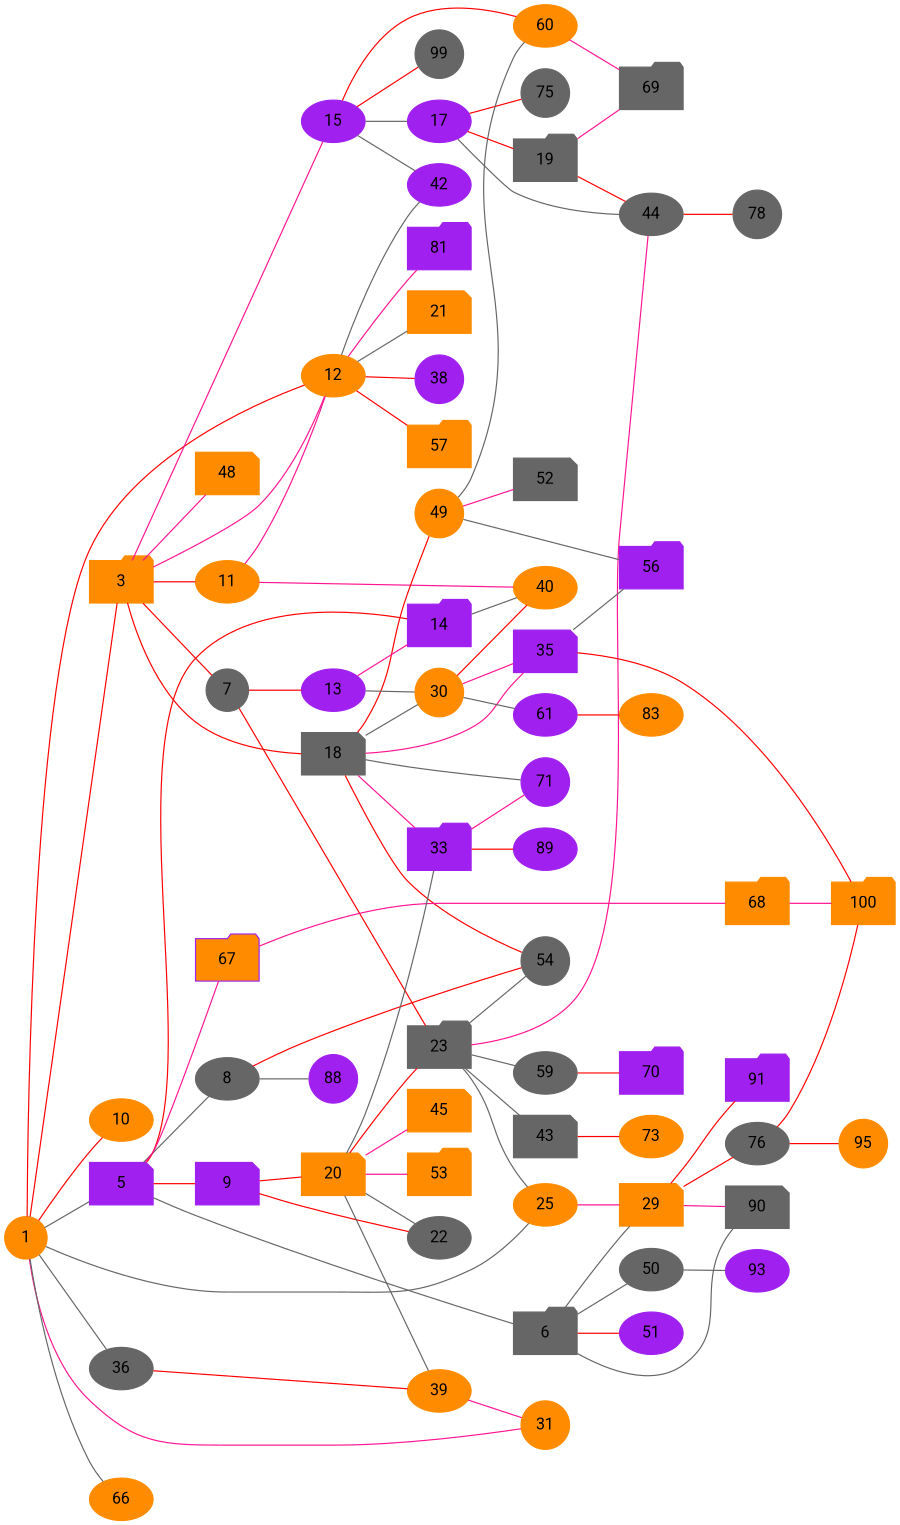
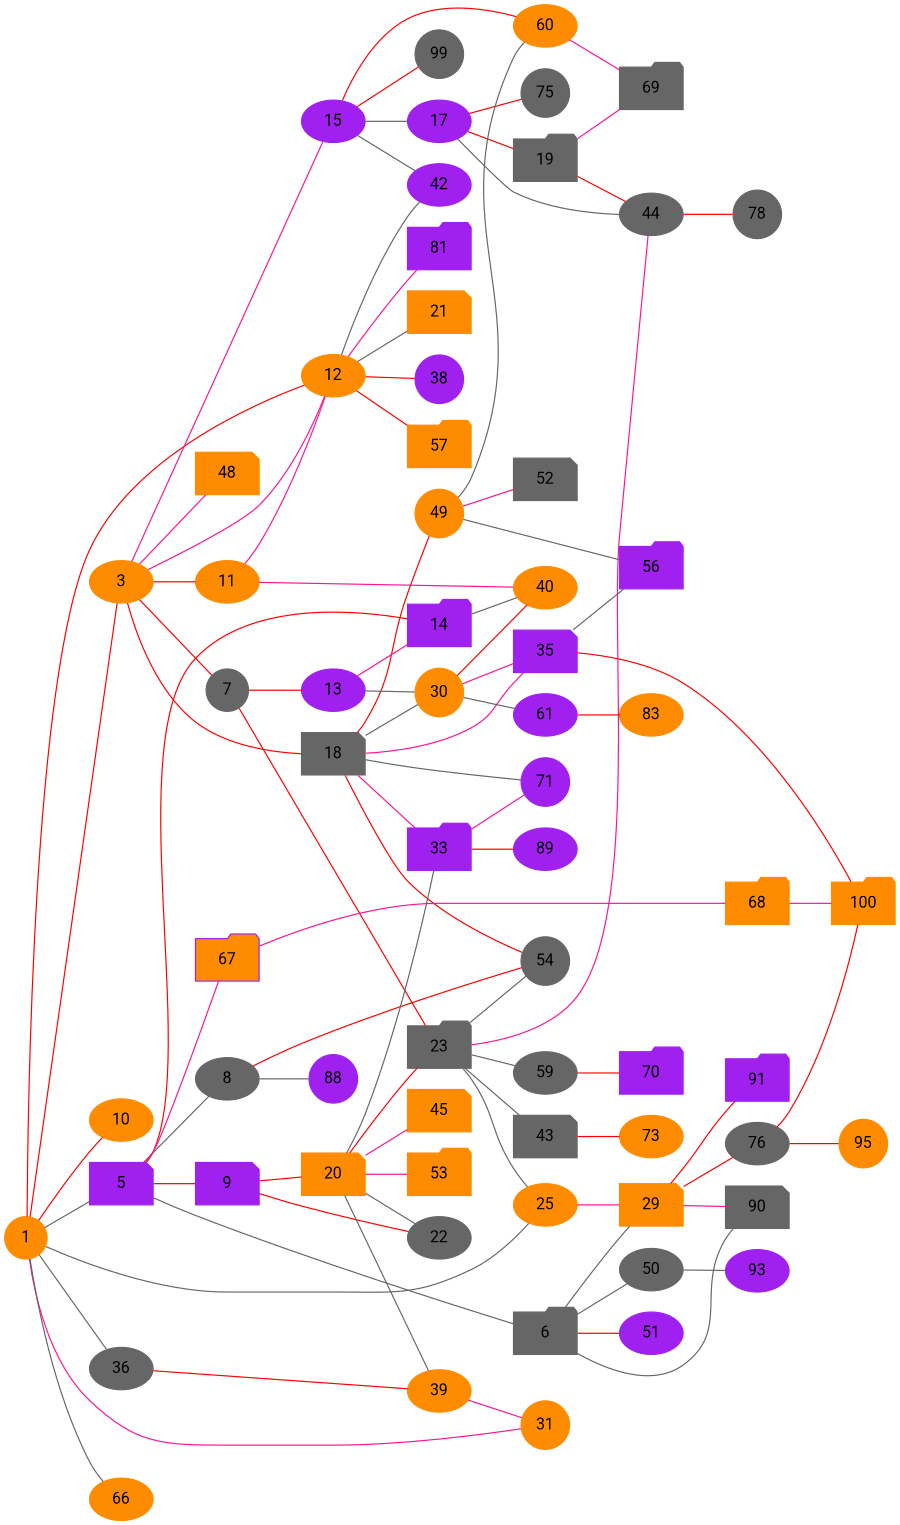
(121, 582) -> (121, 582)
